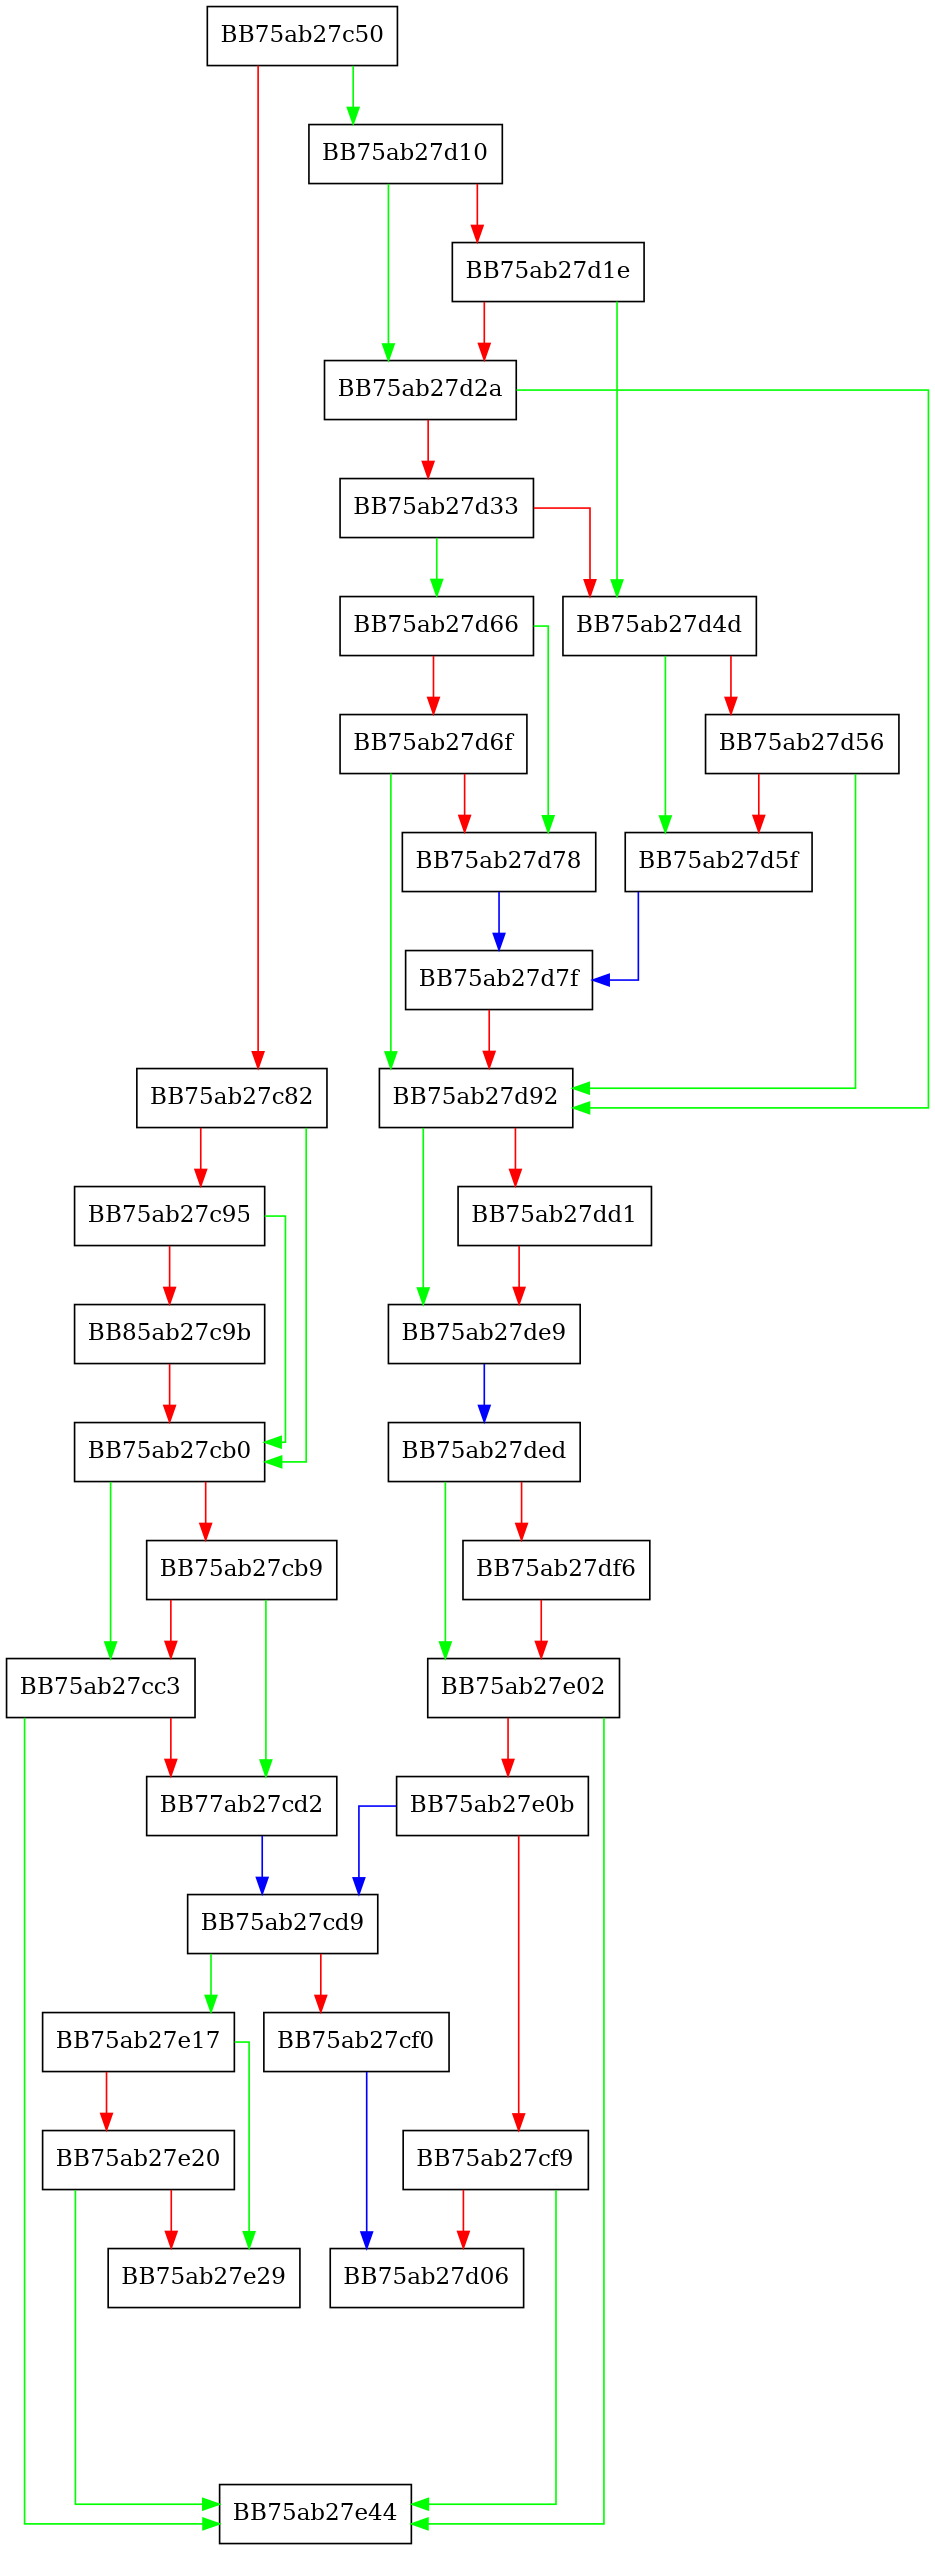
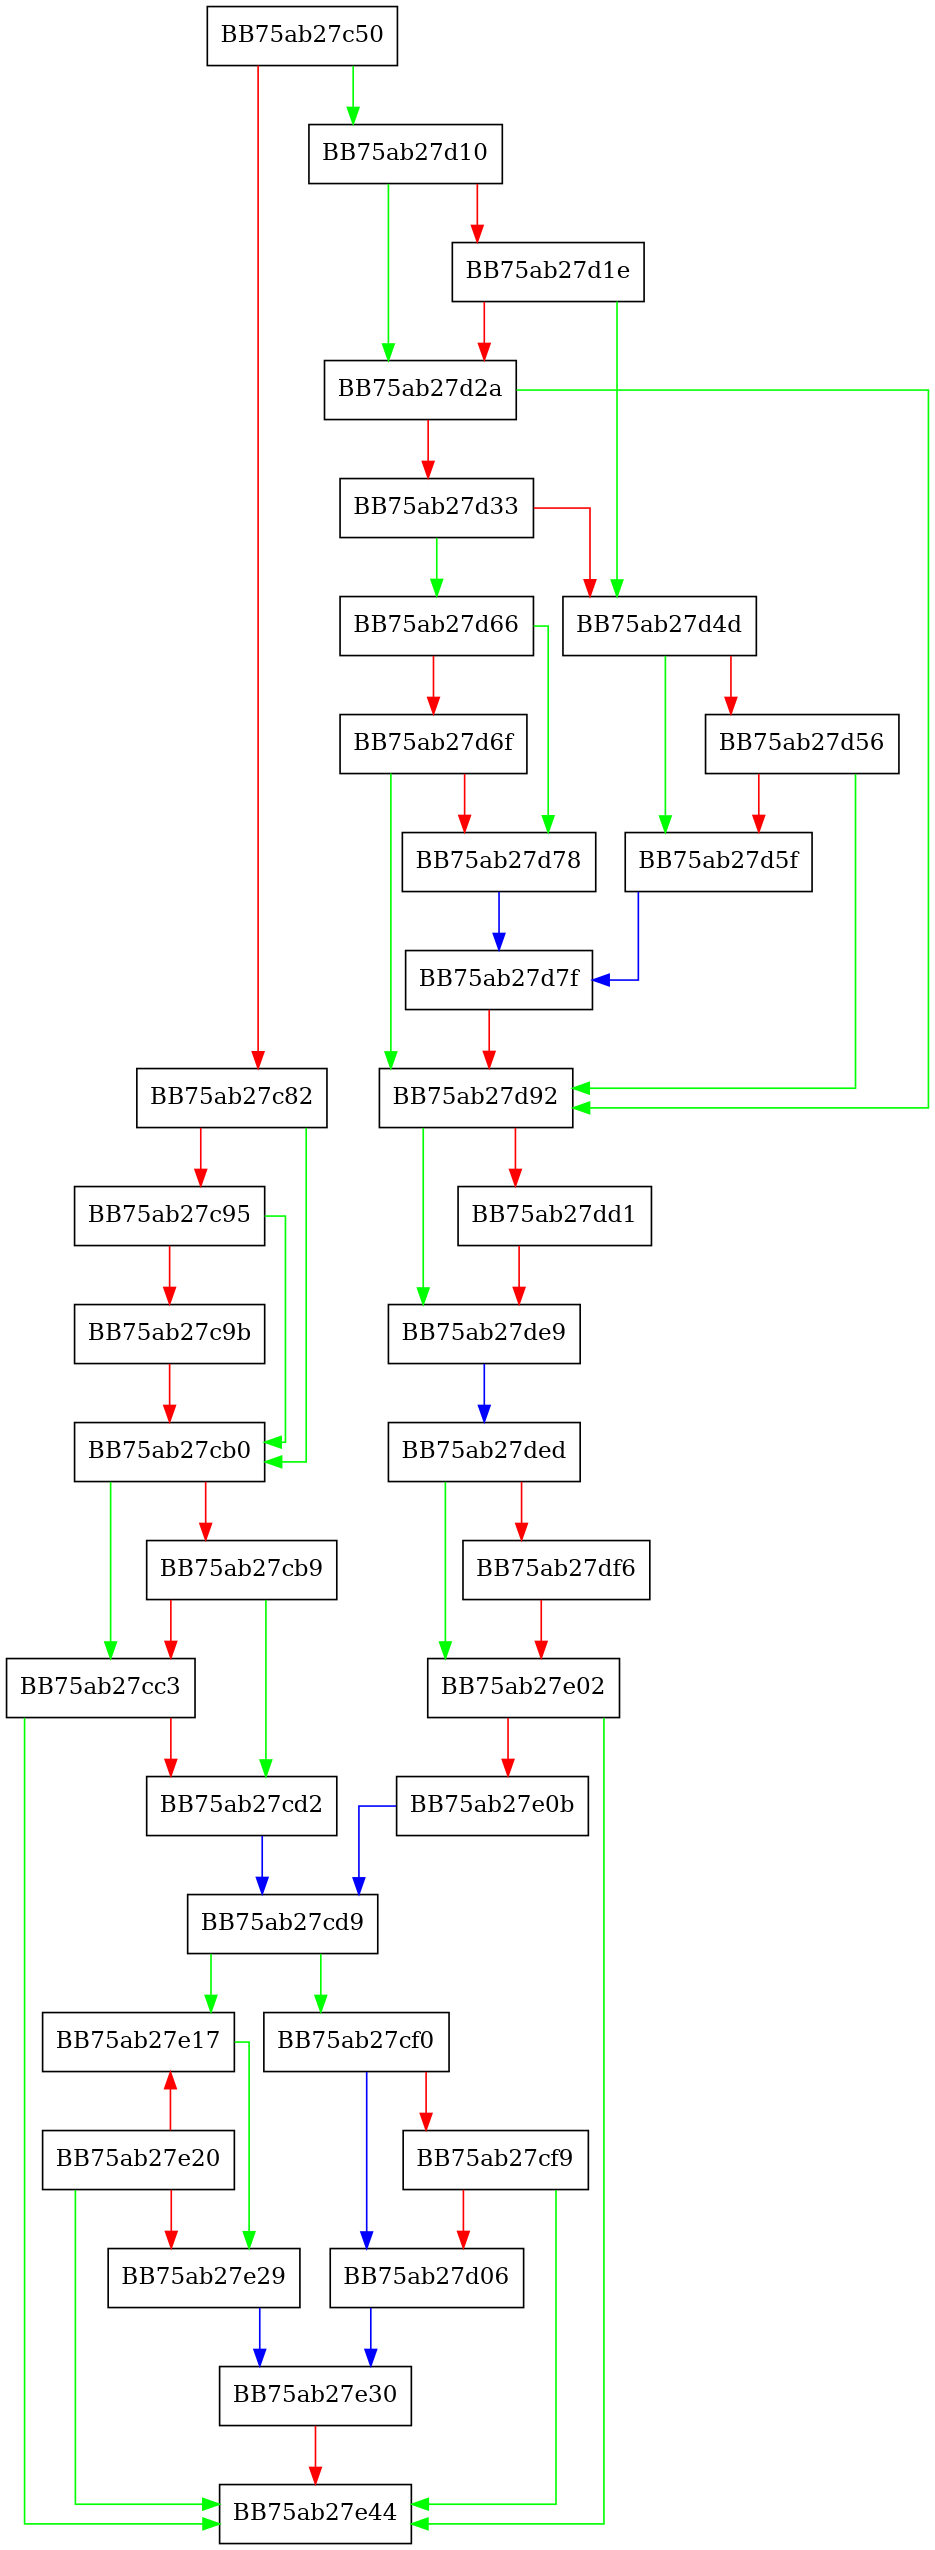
(170, 1334) -> (170, 1334)
(242, 1806) -> (242, 1806)
(321, 1975) -> (321, 1975)
(519, 1975) -> (426, 2093)
(107, 2093) -> (170, 2109)
none -> (315, 2396)
